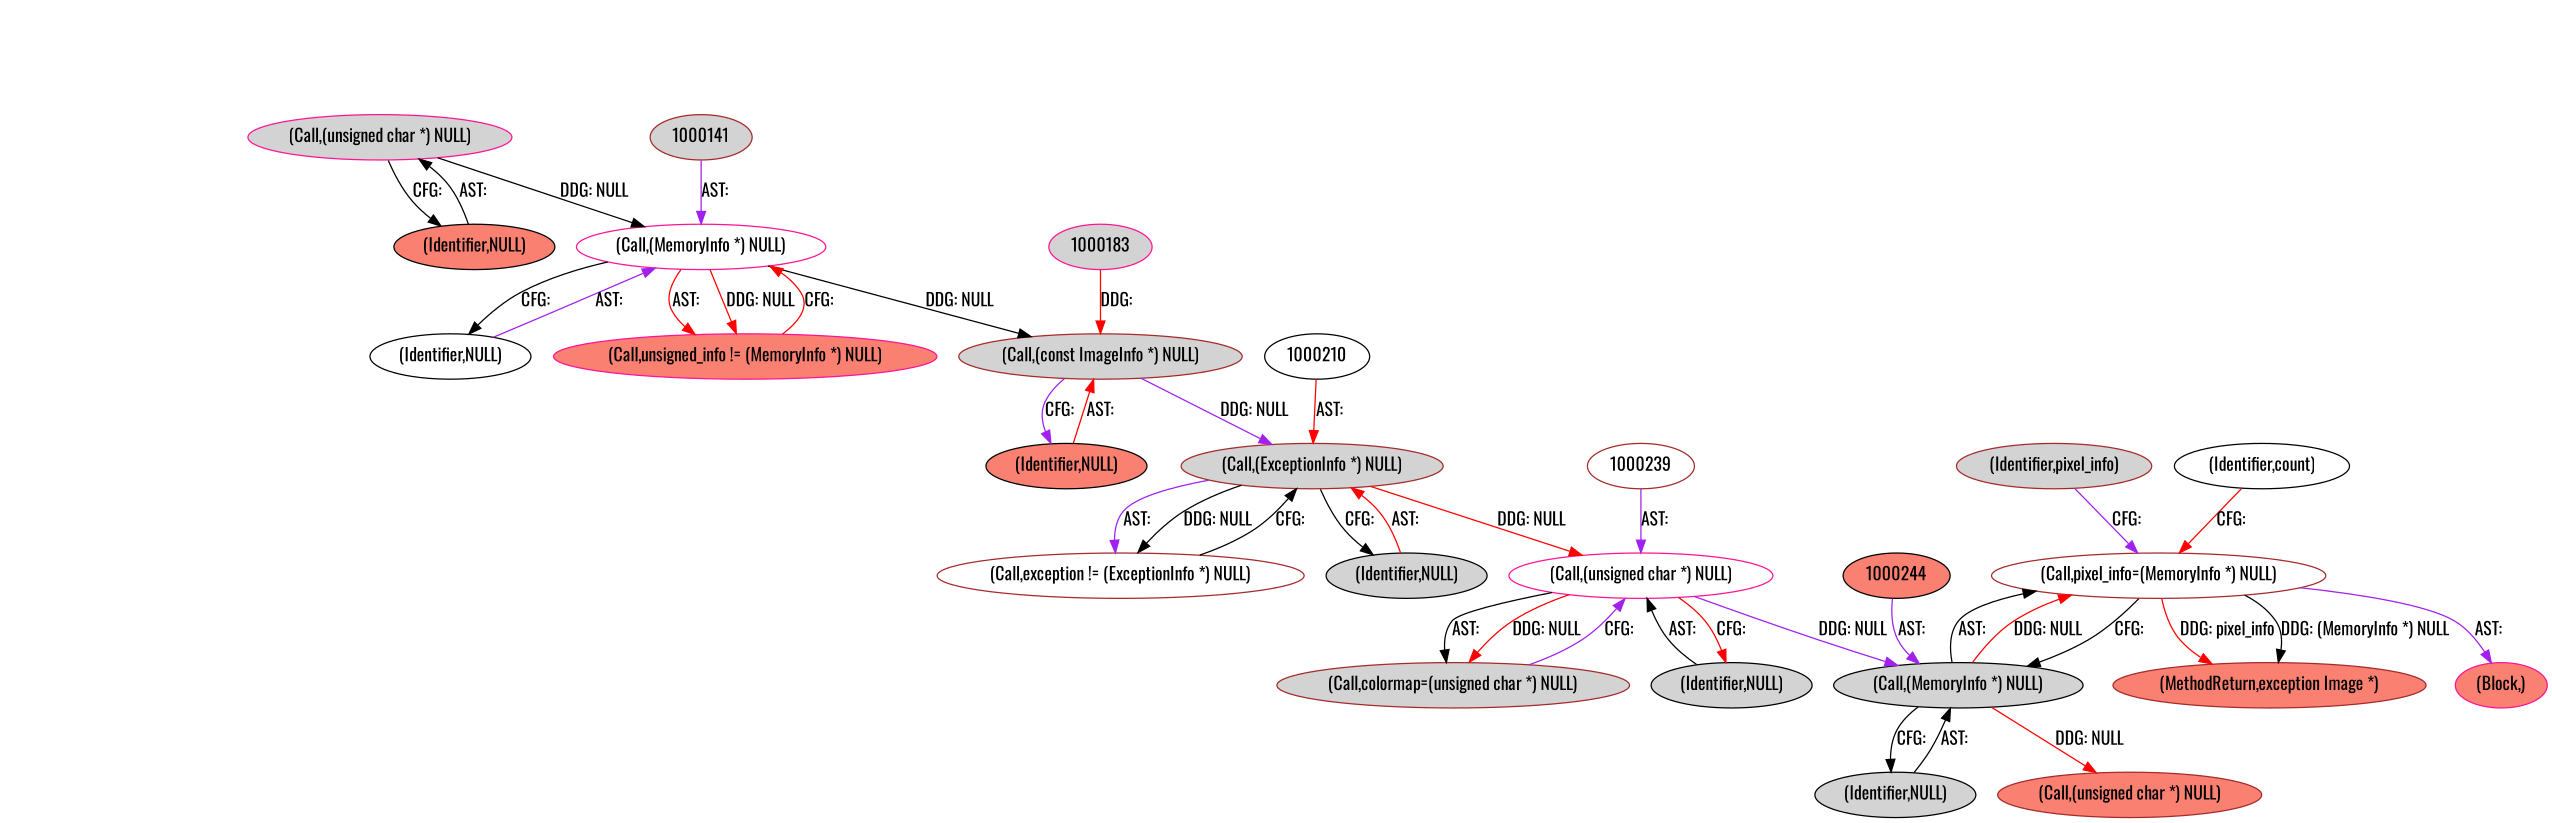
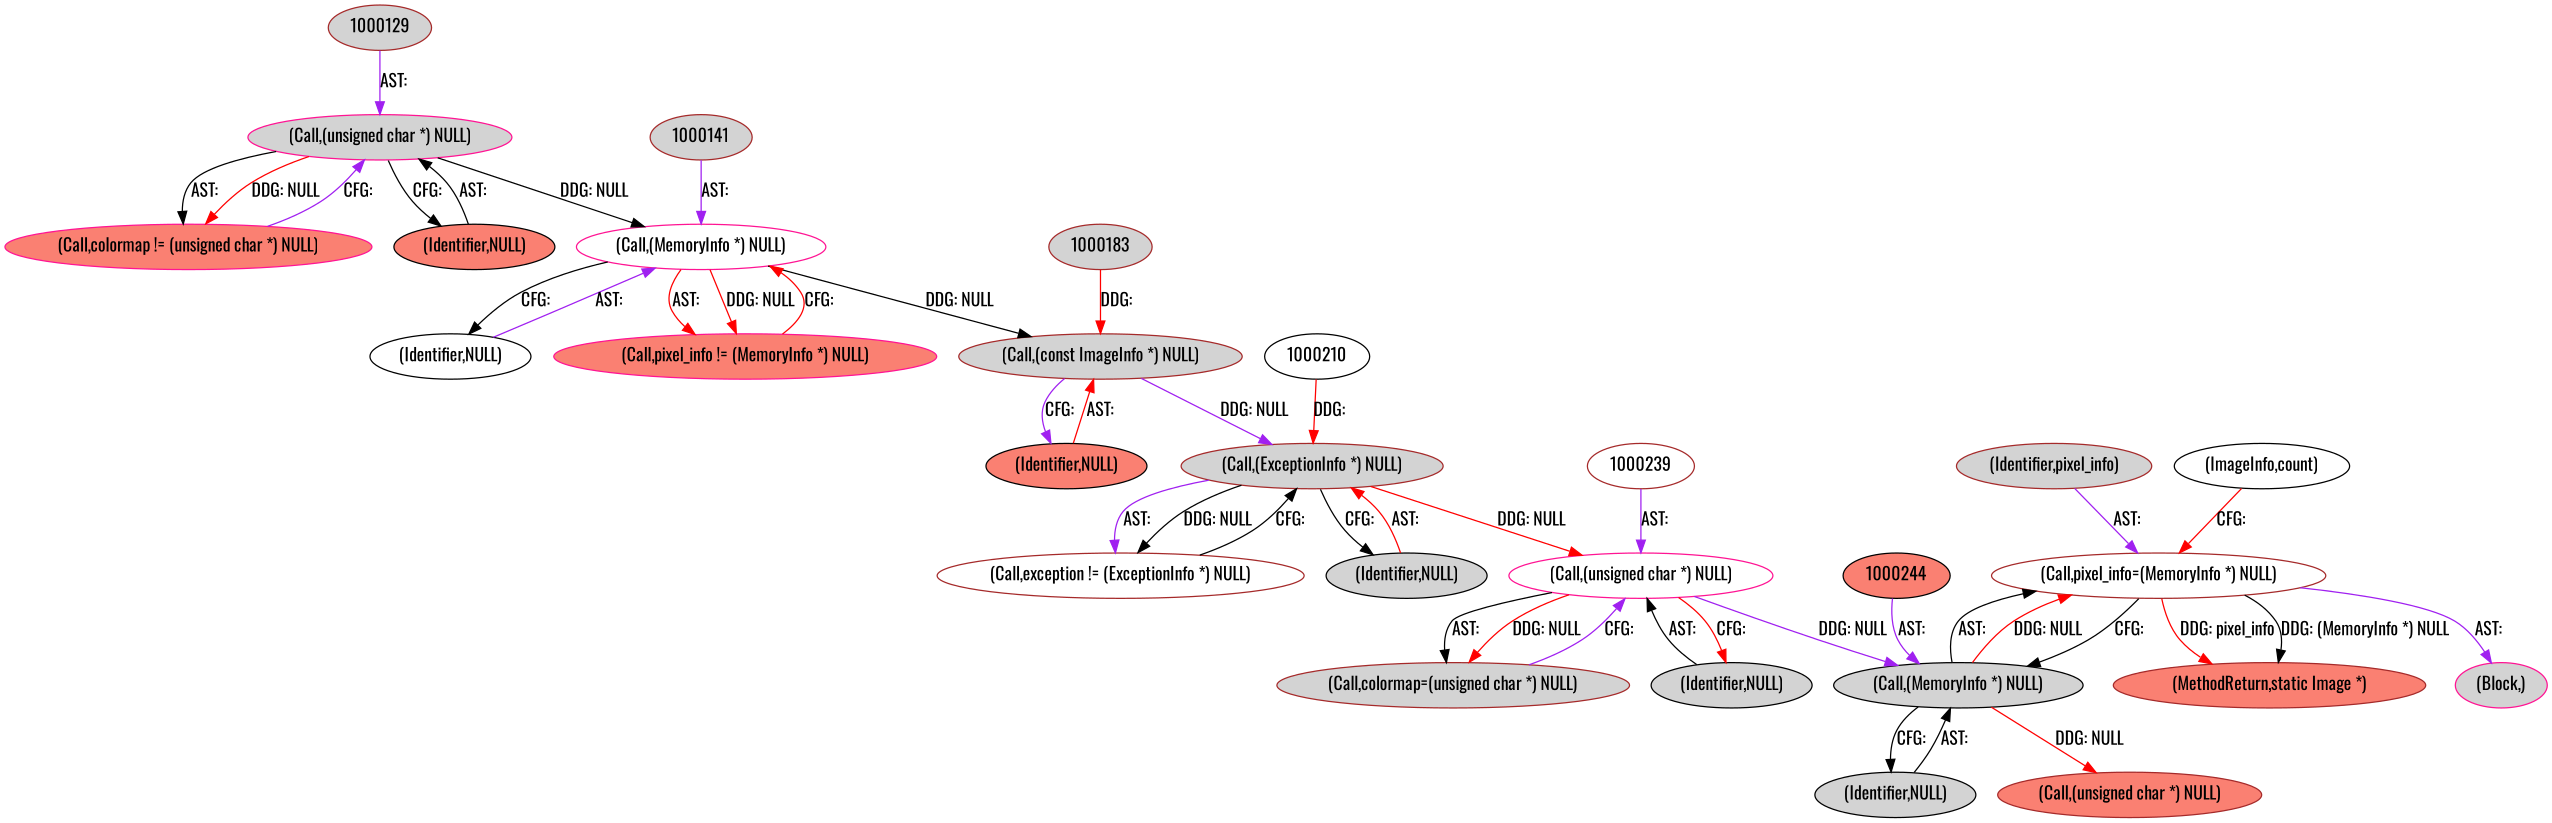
none -> (380, 28)
none -> (188, 247)
(1100, 247) -> (1100, 247)
(745, 357) -> (745, 357)
(1332, 411) -> (1332, 411)
(2262, 466) -> (2262, 466)
(2129, 521) -> (2129, 521)
(2270, 685) -> (2270, 685)
(2501, 685) -> (2501, 685)
